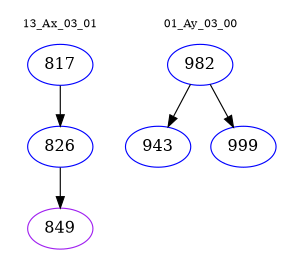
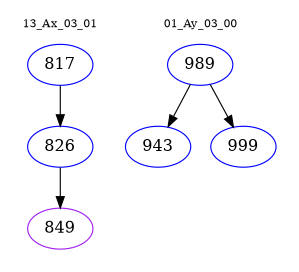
(200, 65) -> (200, 65)
